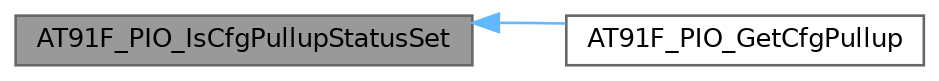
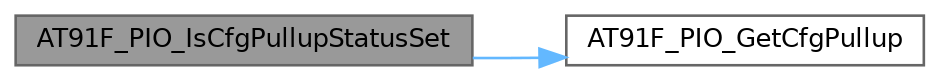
(532, 23) -> (506, 58)
